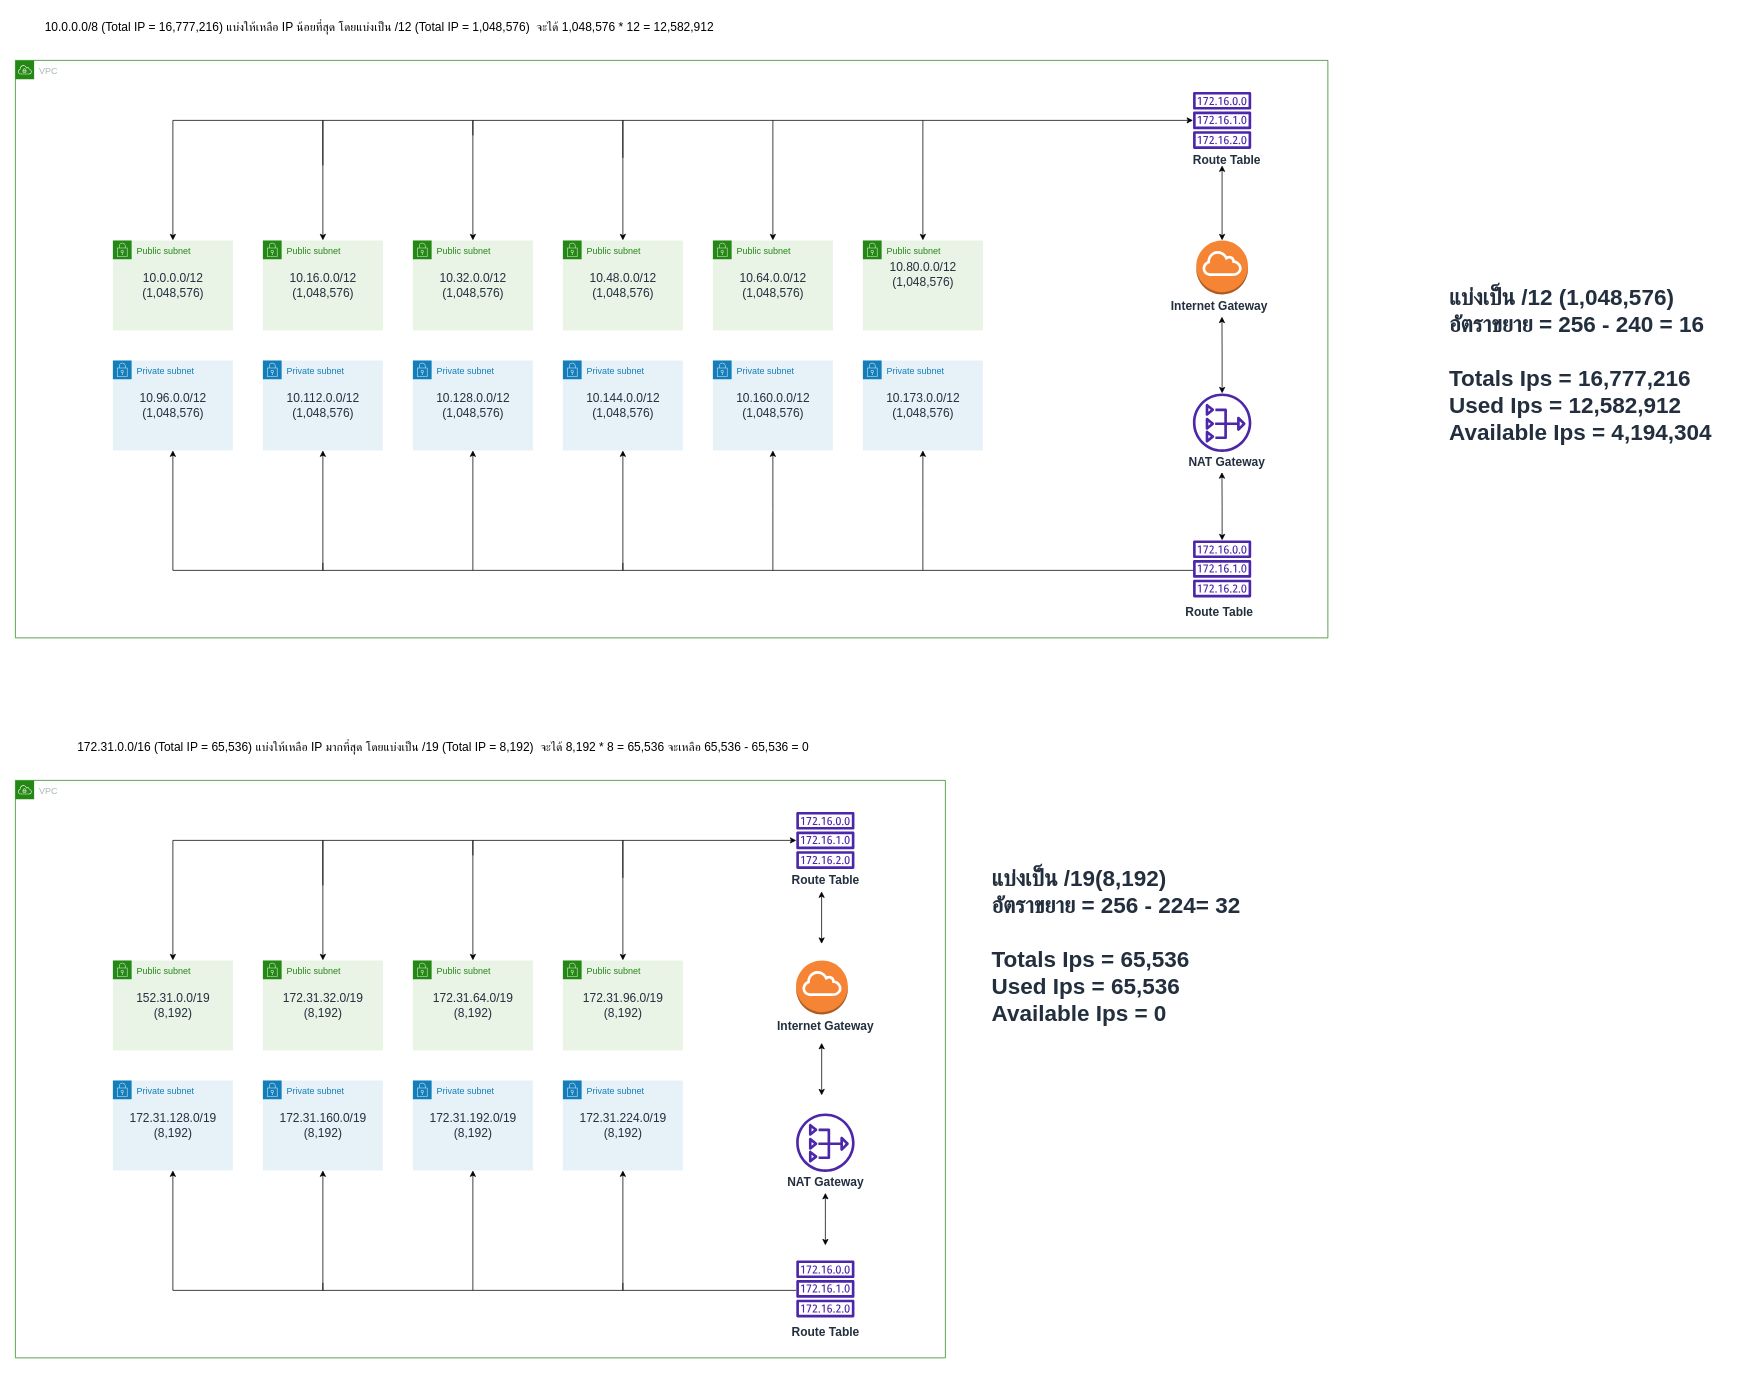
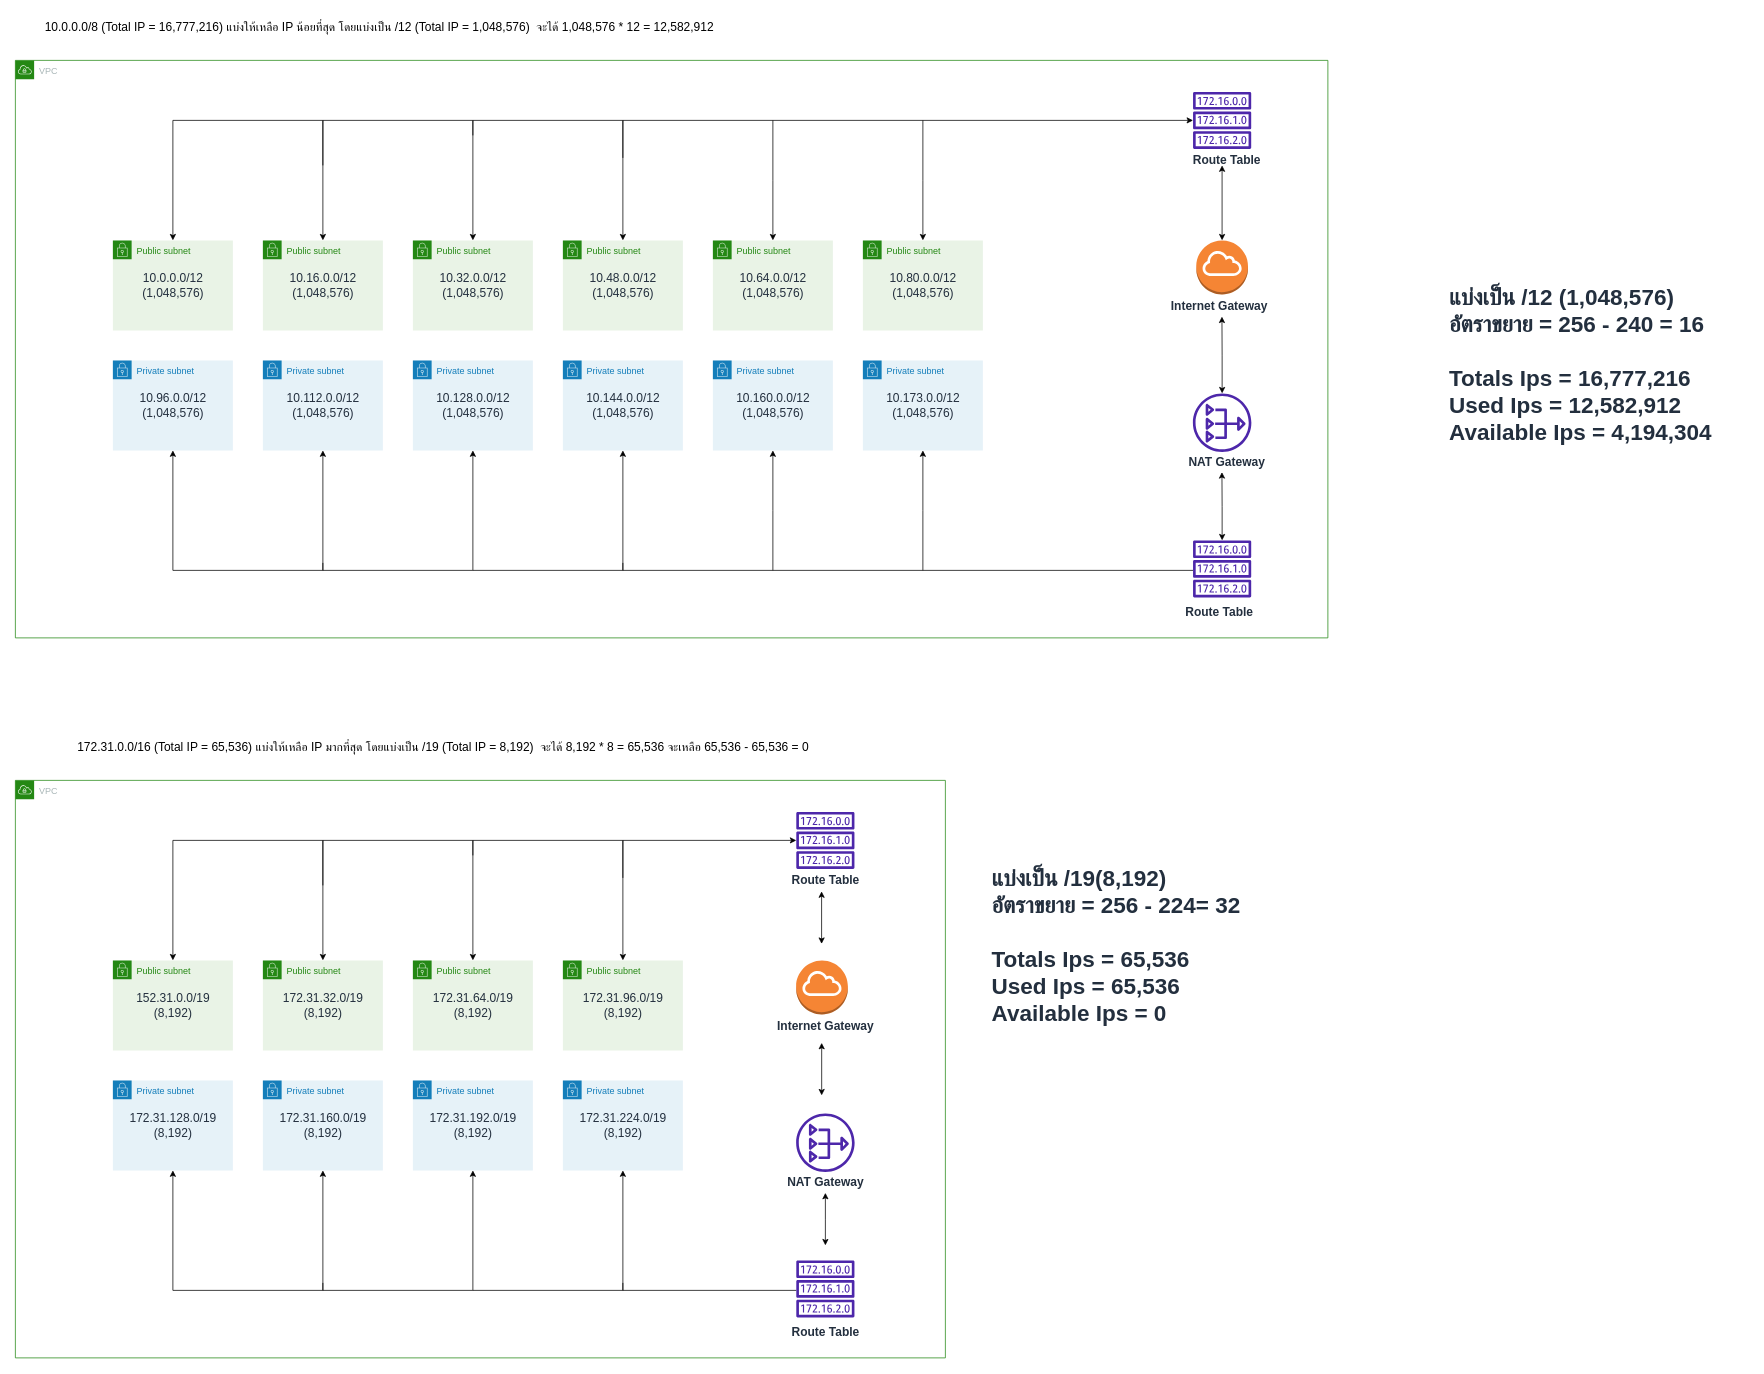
(923, 274) -> (923, 285)
